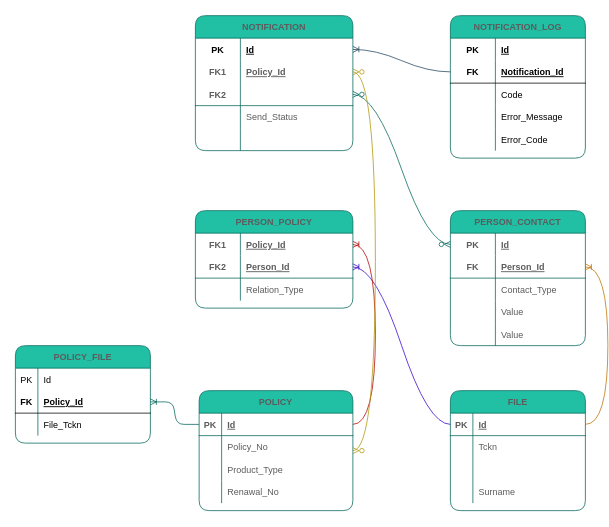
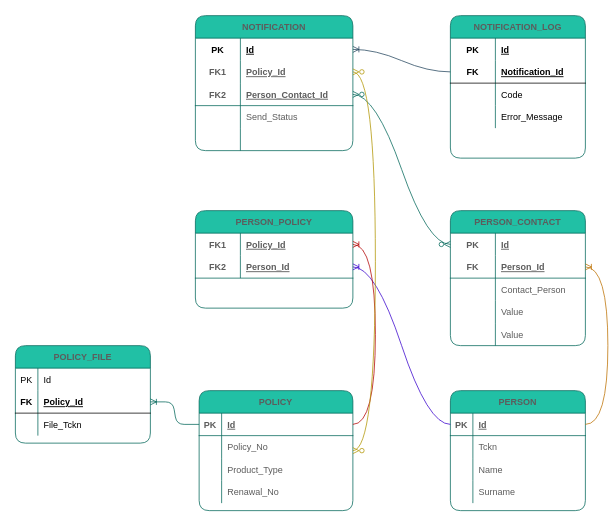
none -> (297, 94)
(540, 139) -> none
(297, 289) -> none
(531, 290) -> (536, 290)
(518, 402) -> (518, 402)
none -> (529, 469)
